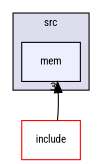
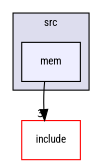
(58, 107) -> (44, 97)
